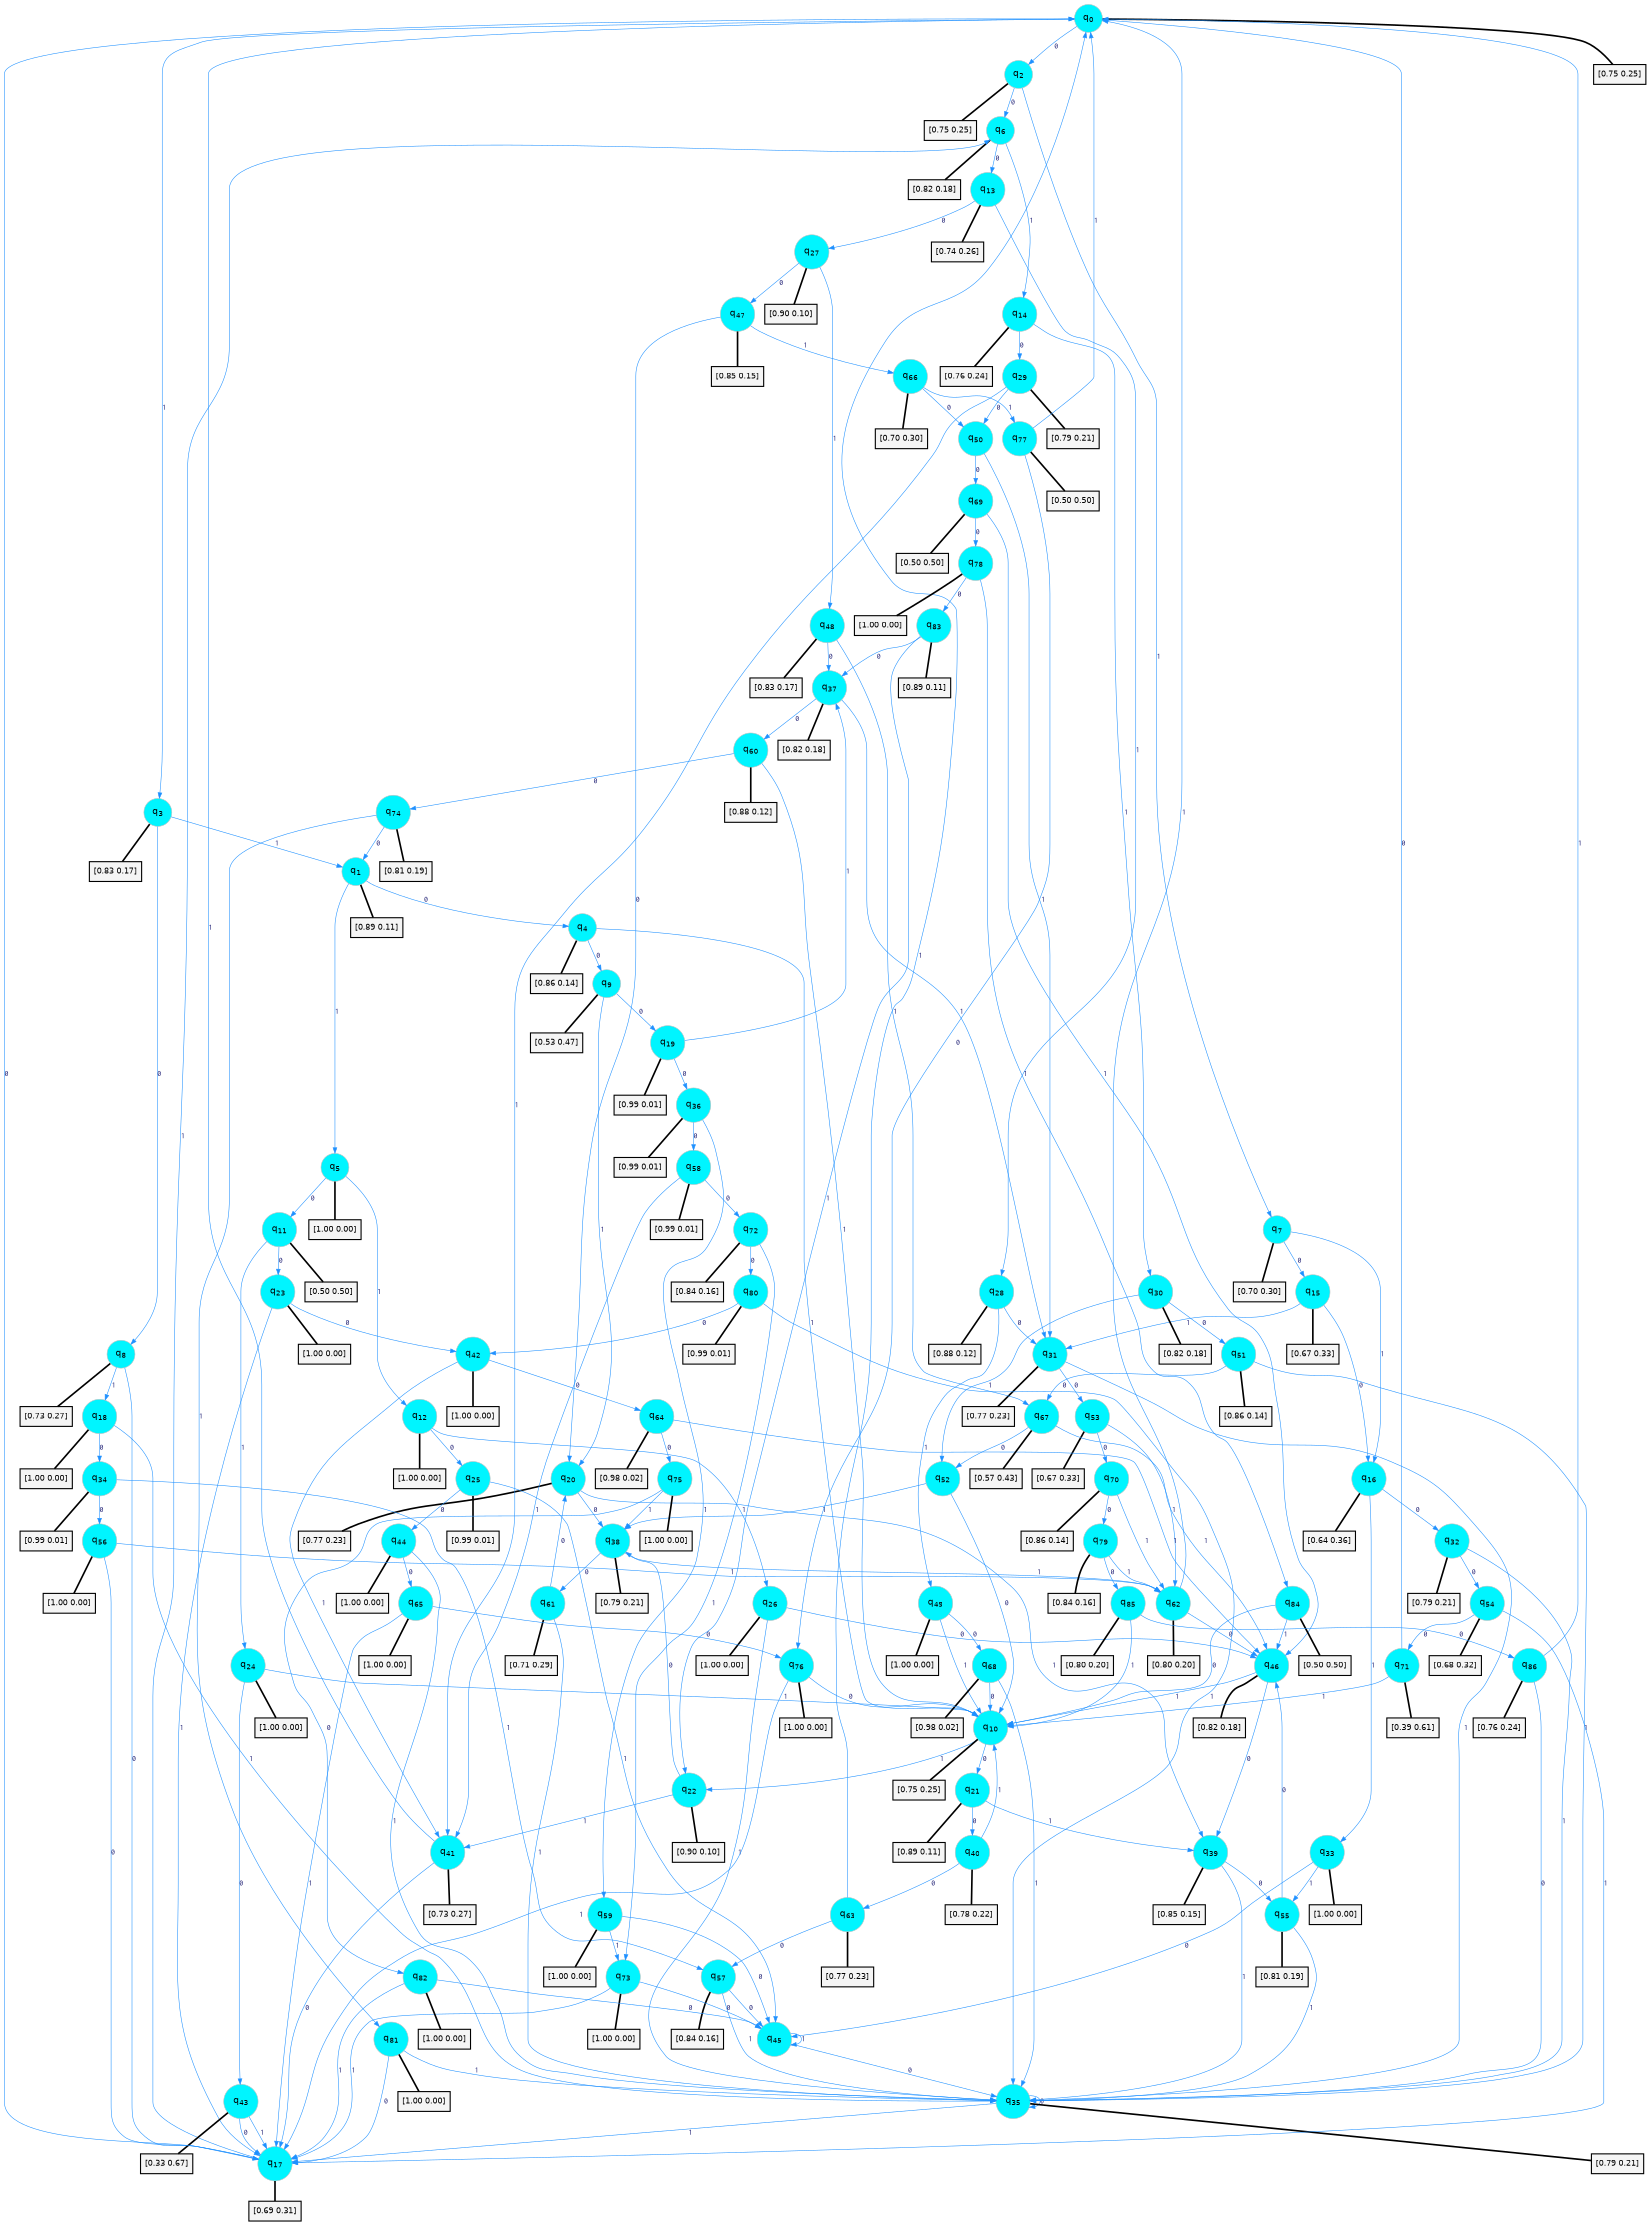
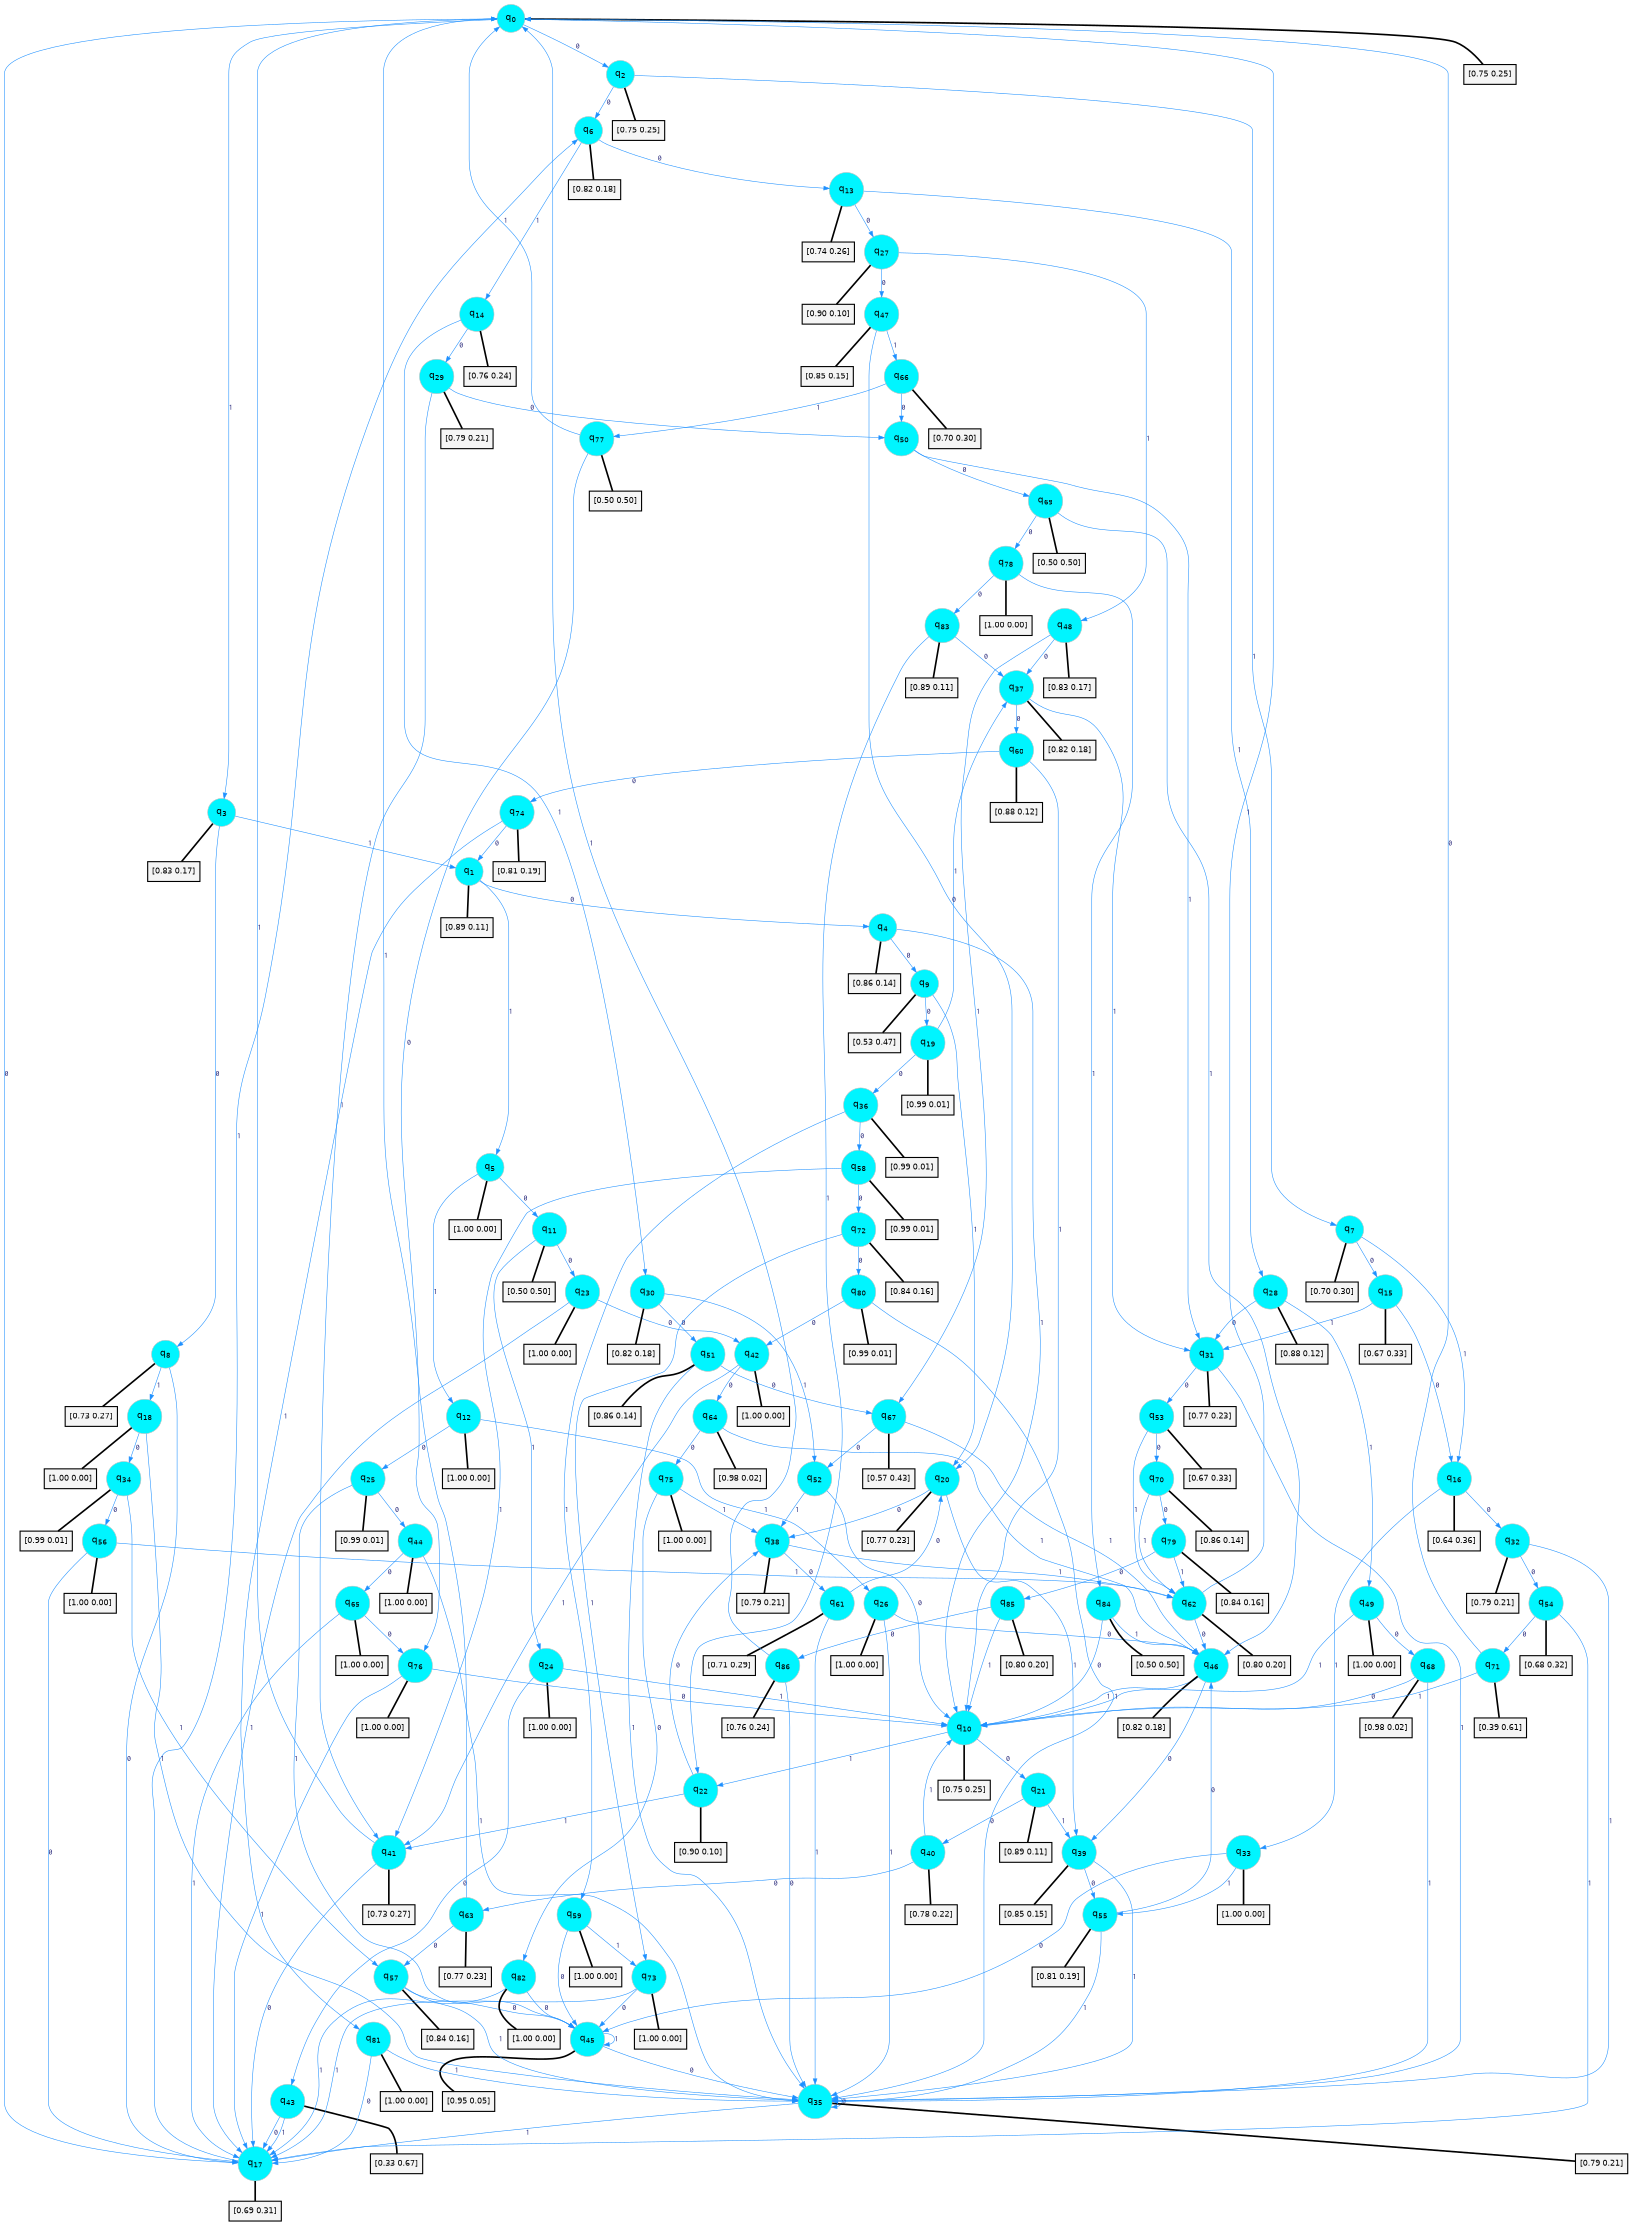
none -> (469, 2101)
